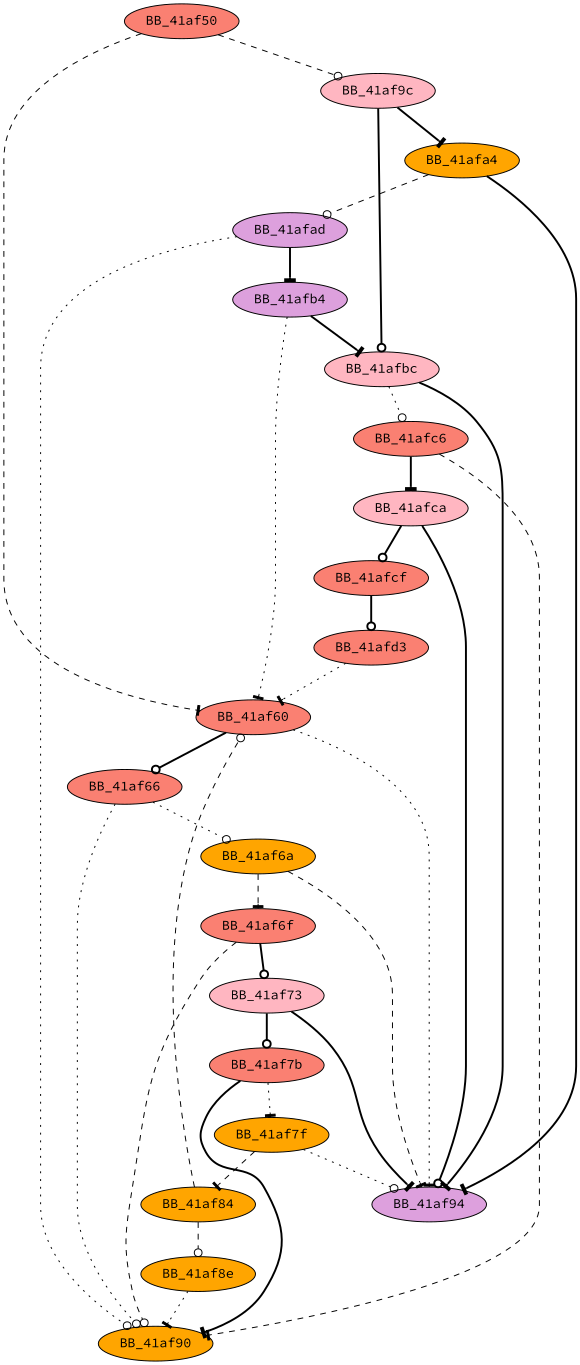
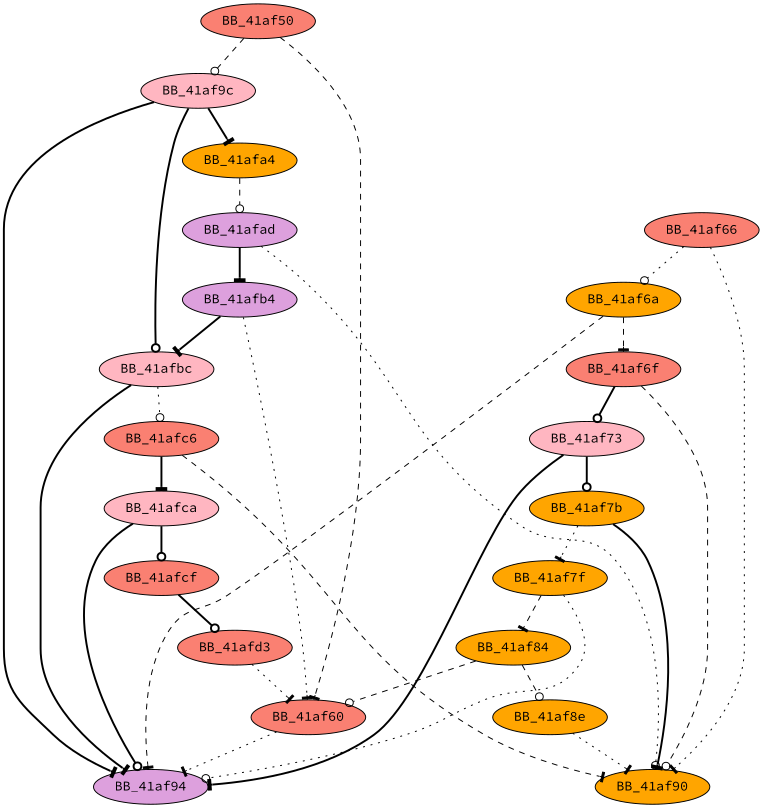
(576, 690) -> (4, 419)
(193, 750) -> none
(267, 1065) -> (587, 508)
(77, 1067) -> (744, 515)
